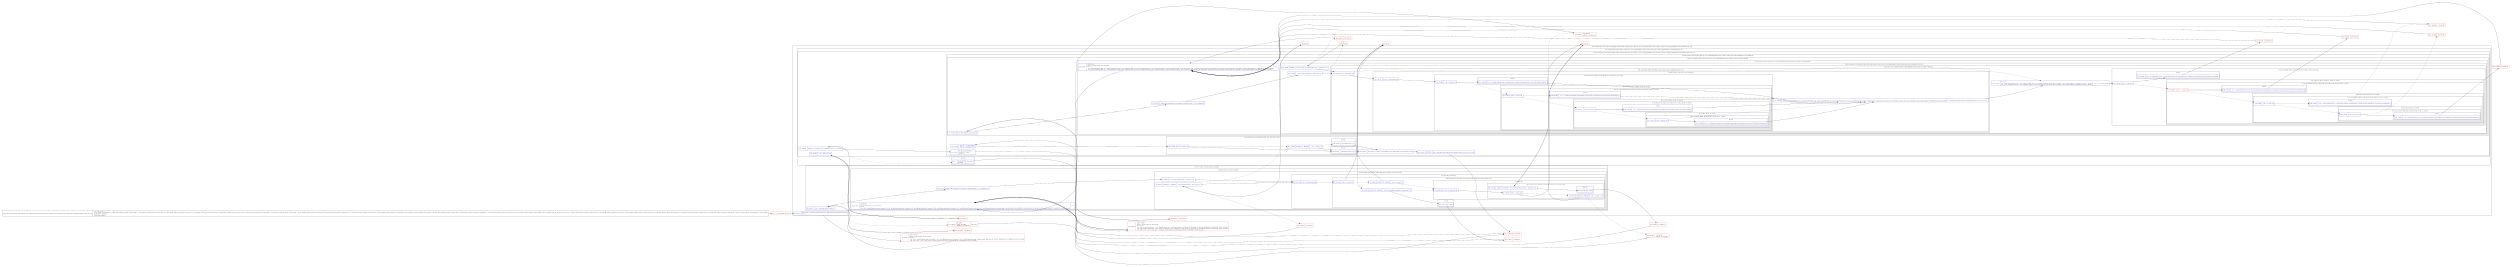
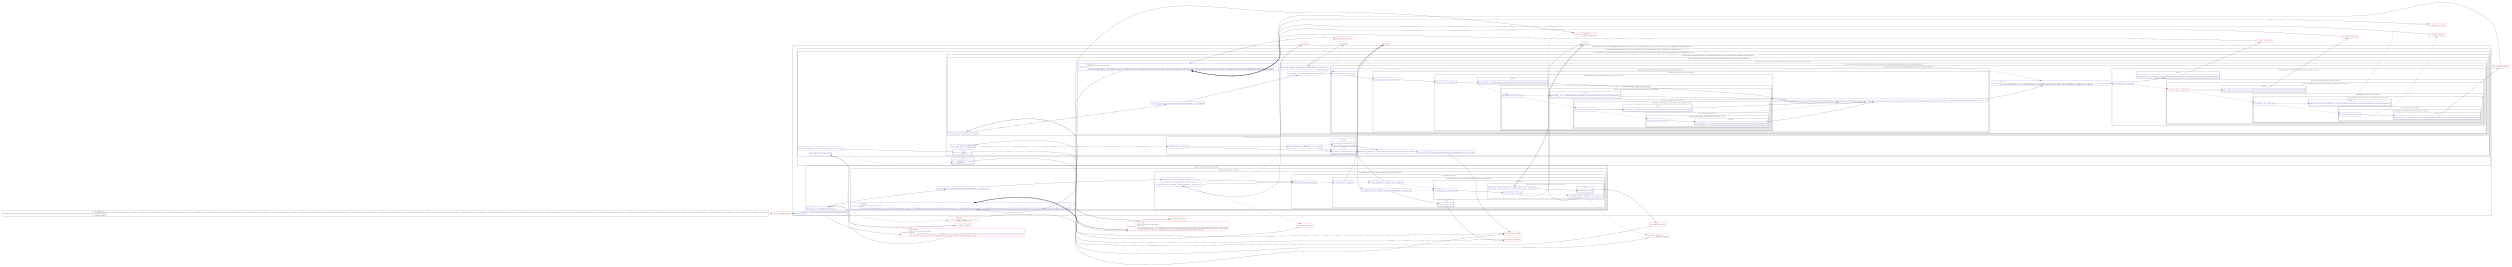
(967, 151) -> (965, 151)
(963, 218) -> none
